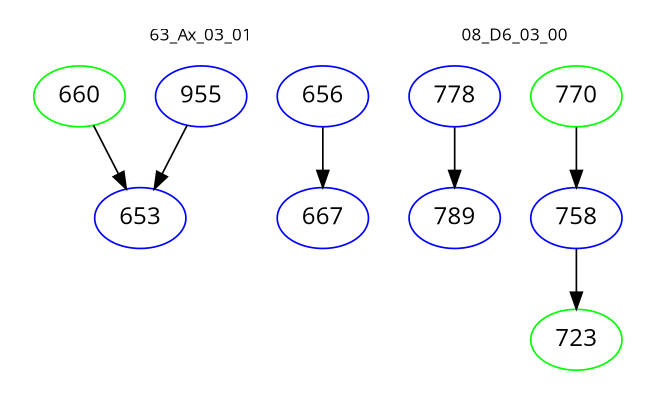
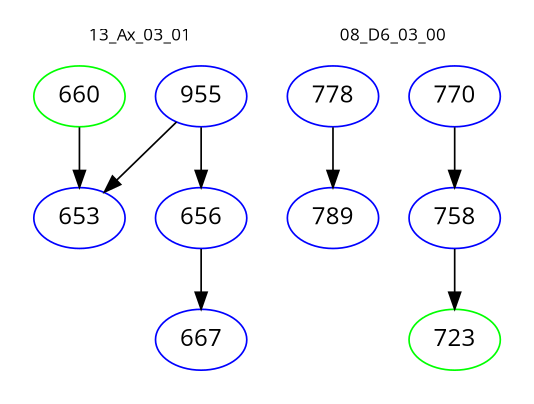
(201, 36) -> (140, 36)
(576, 96) -> (455, 96)
none -> (201, 149)
